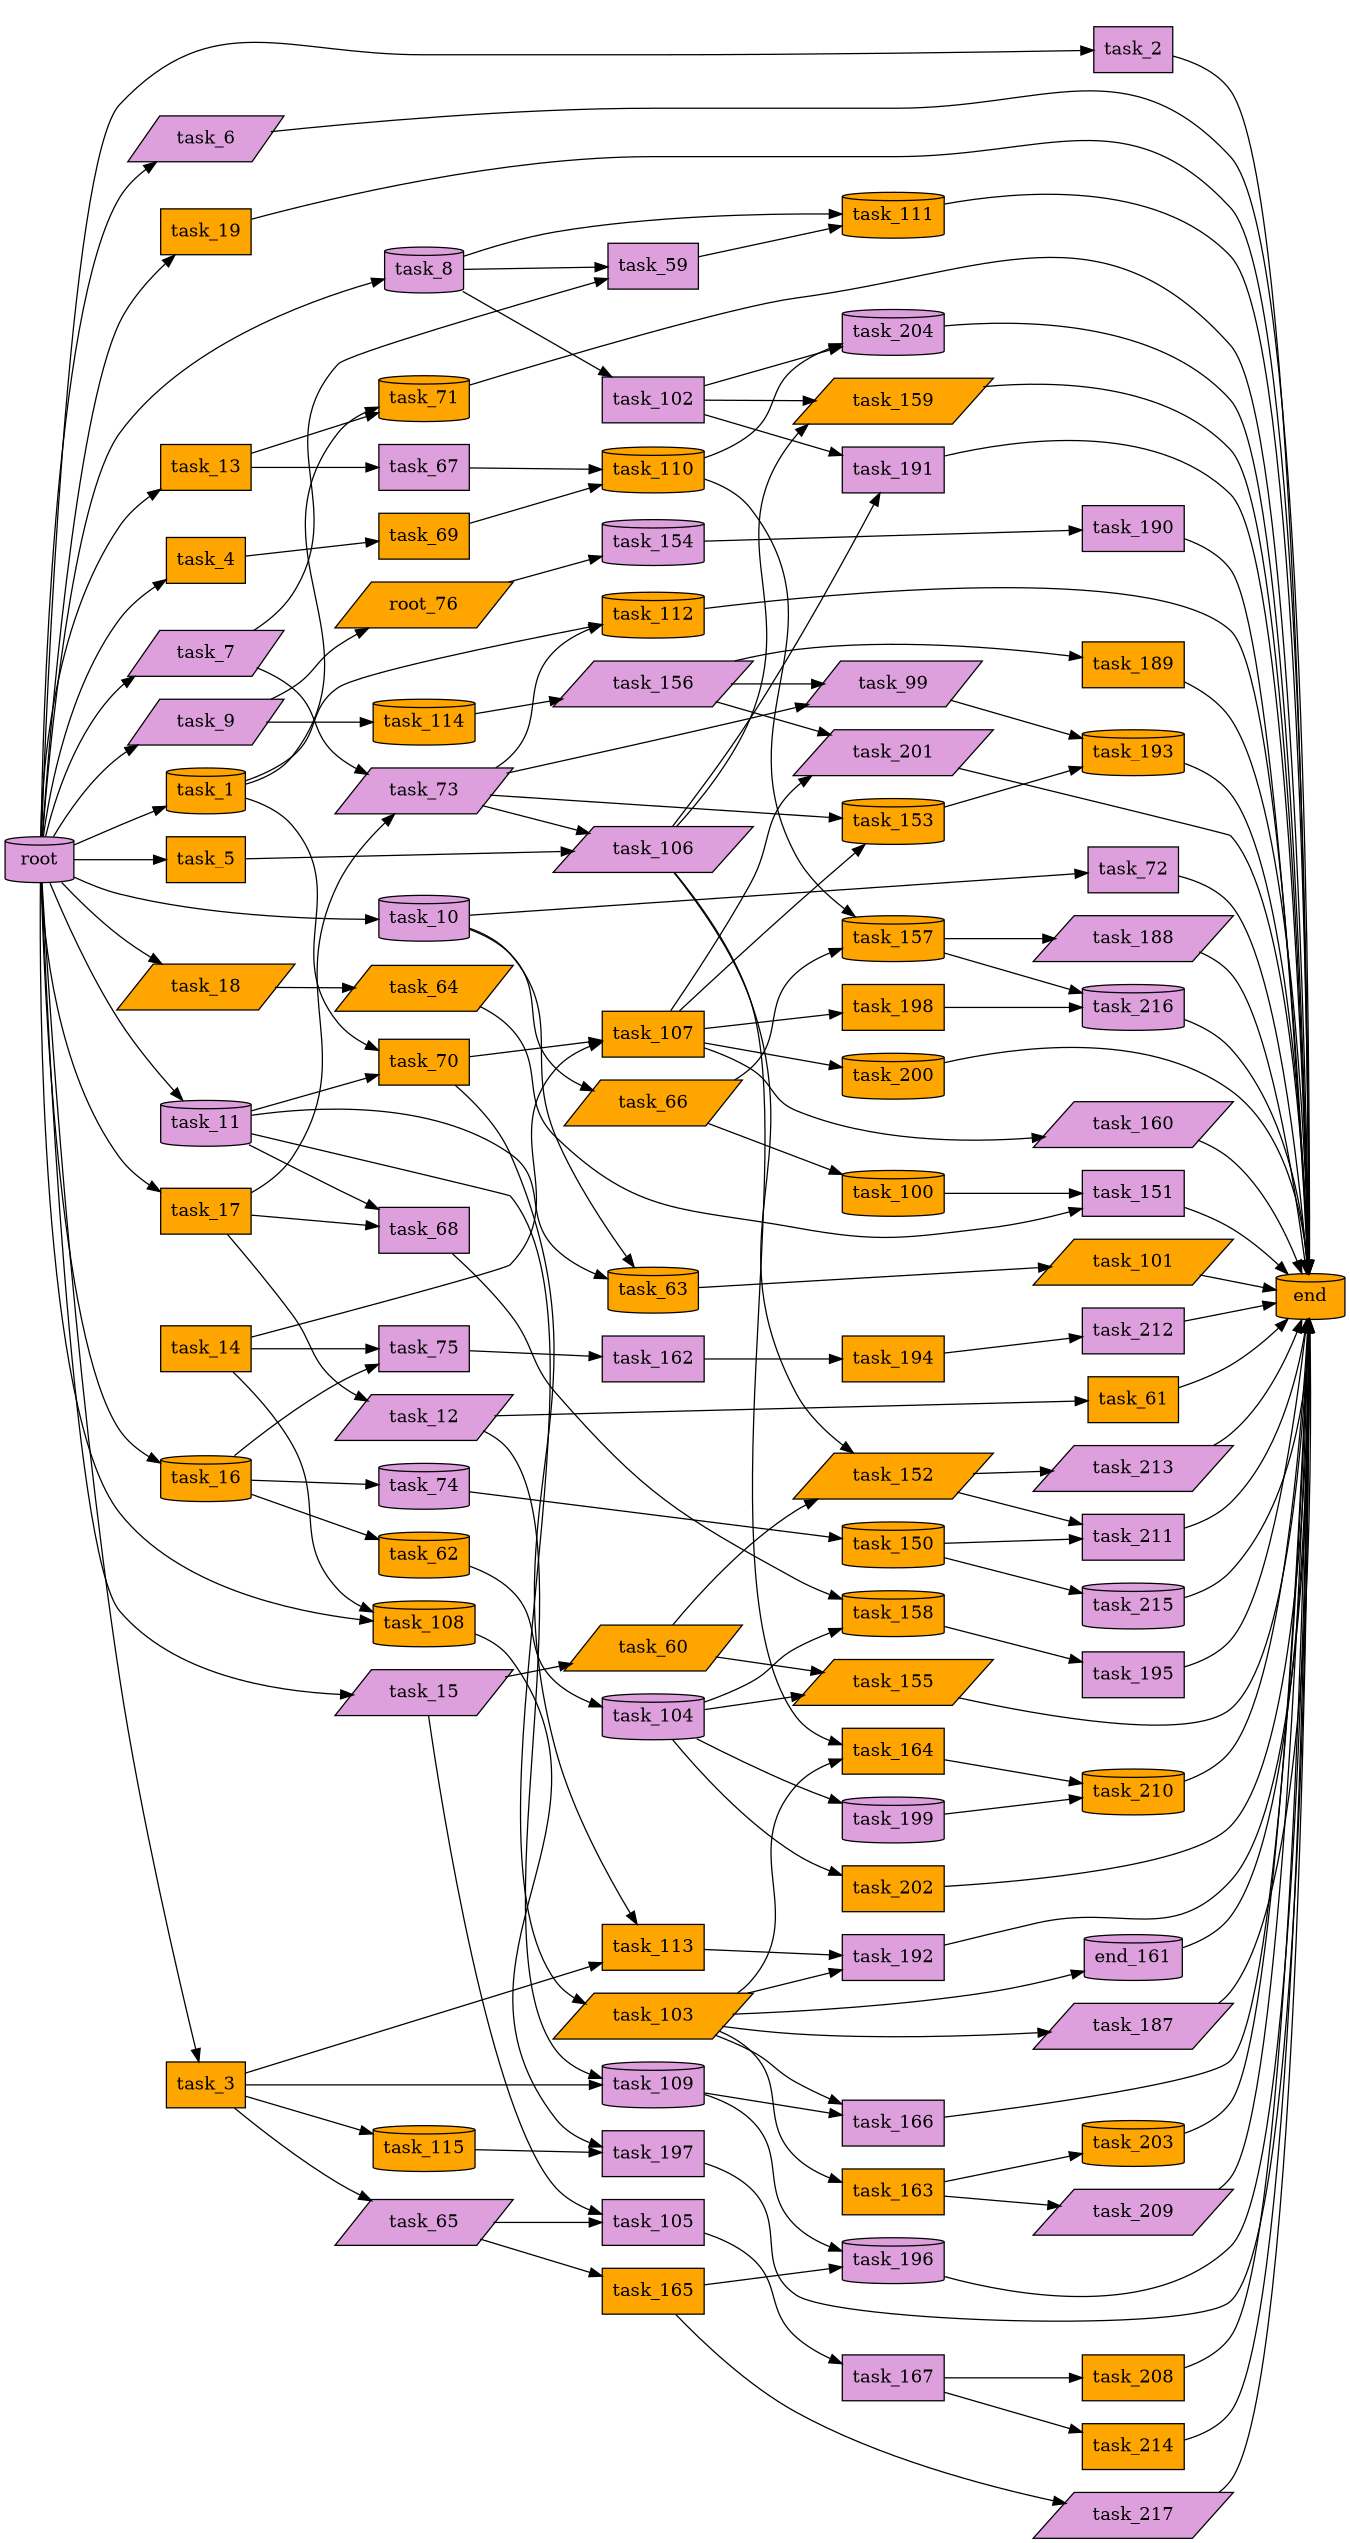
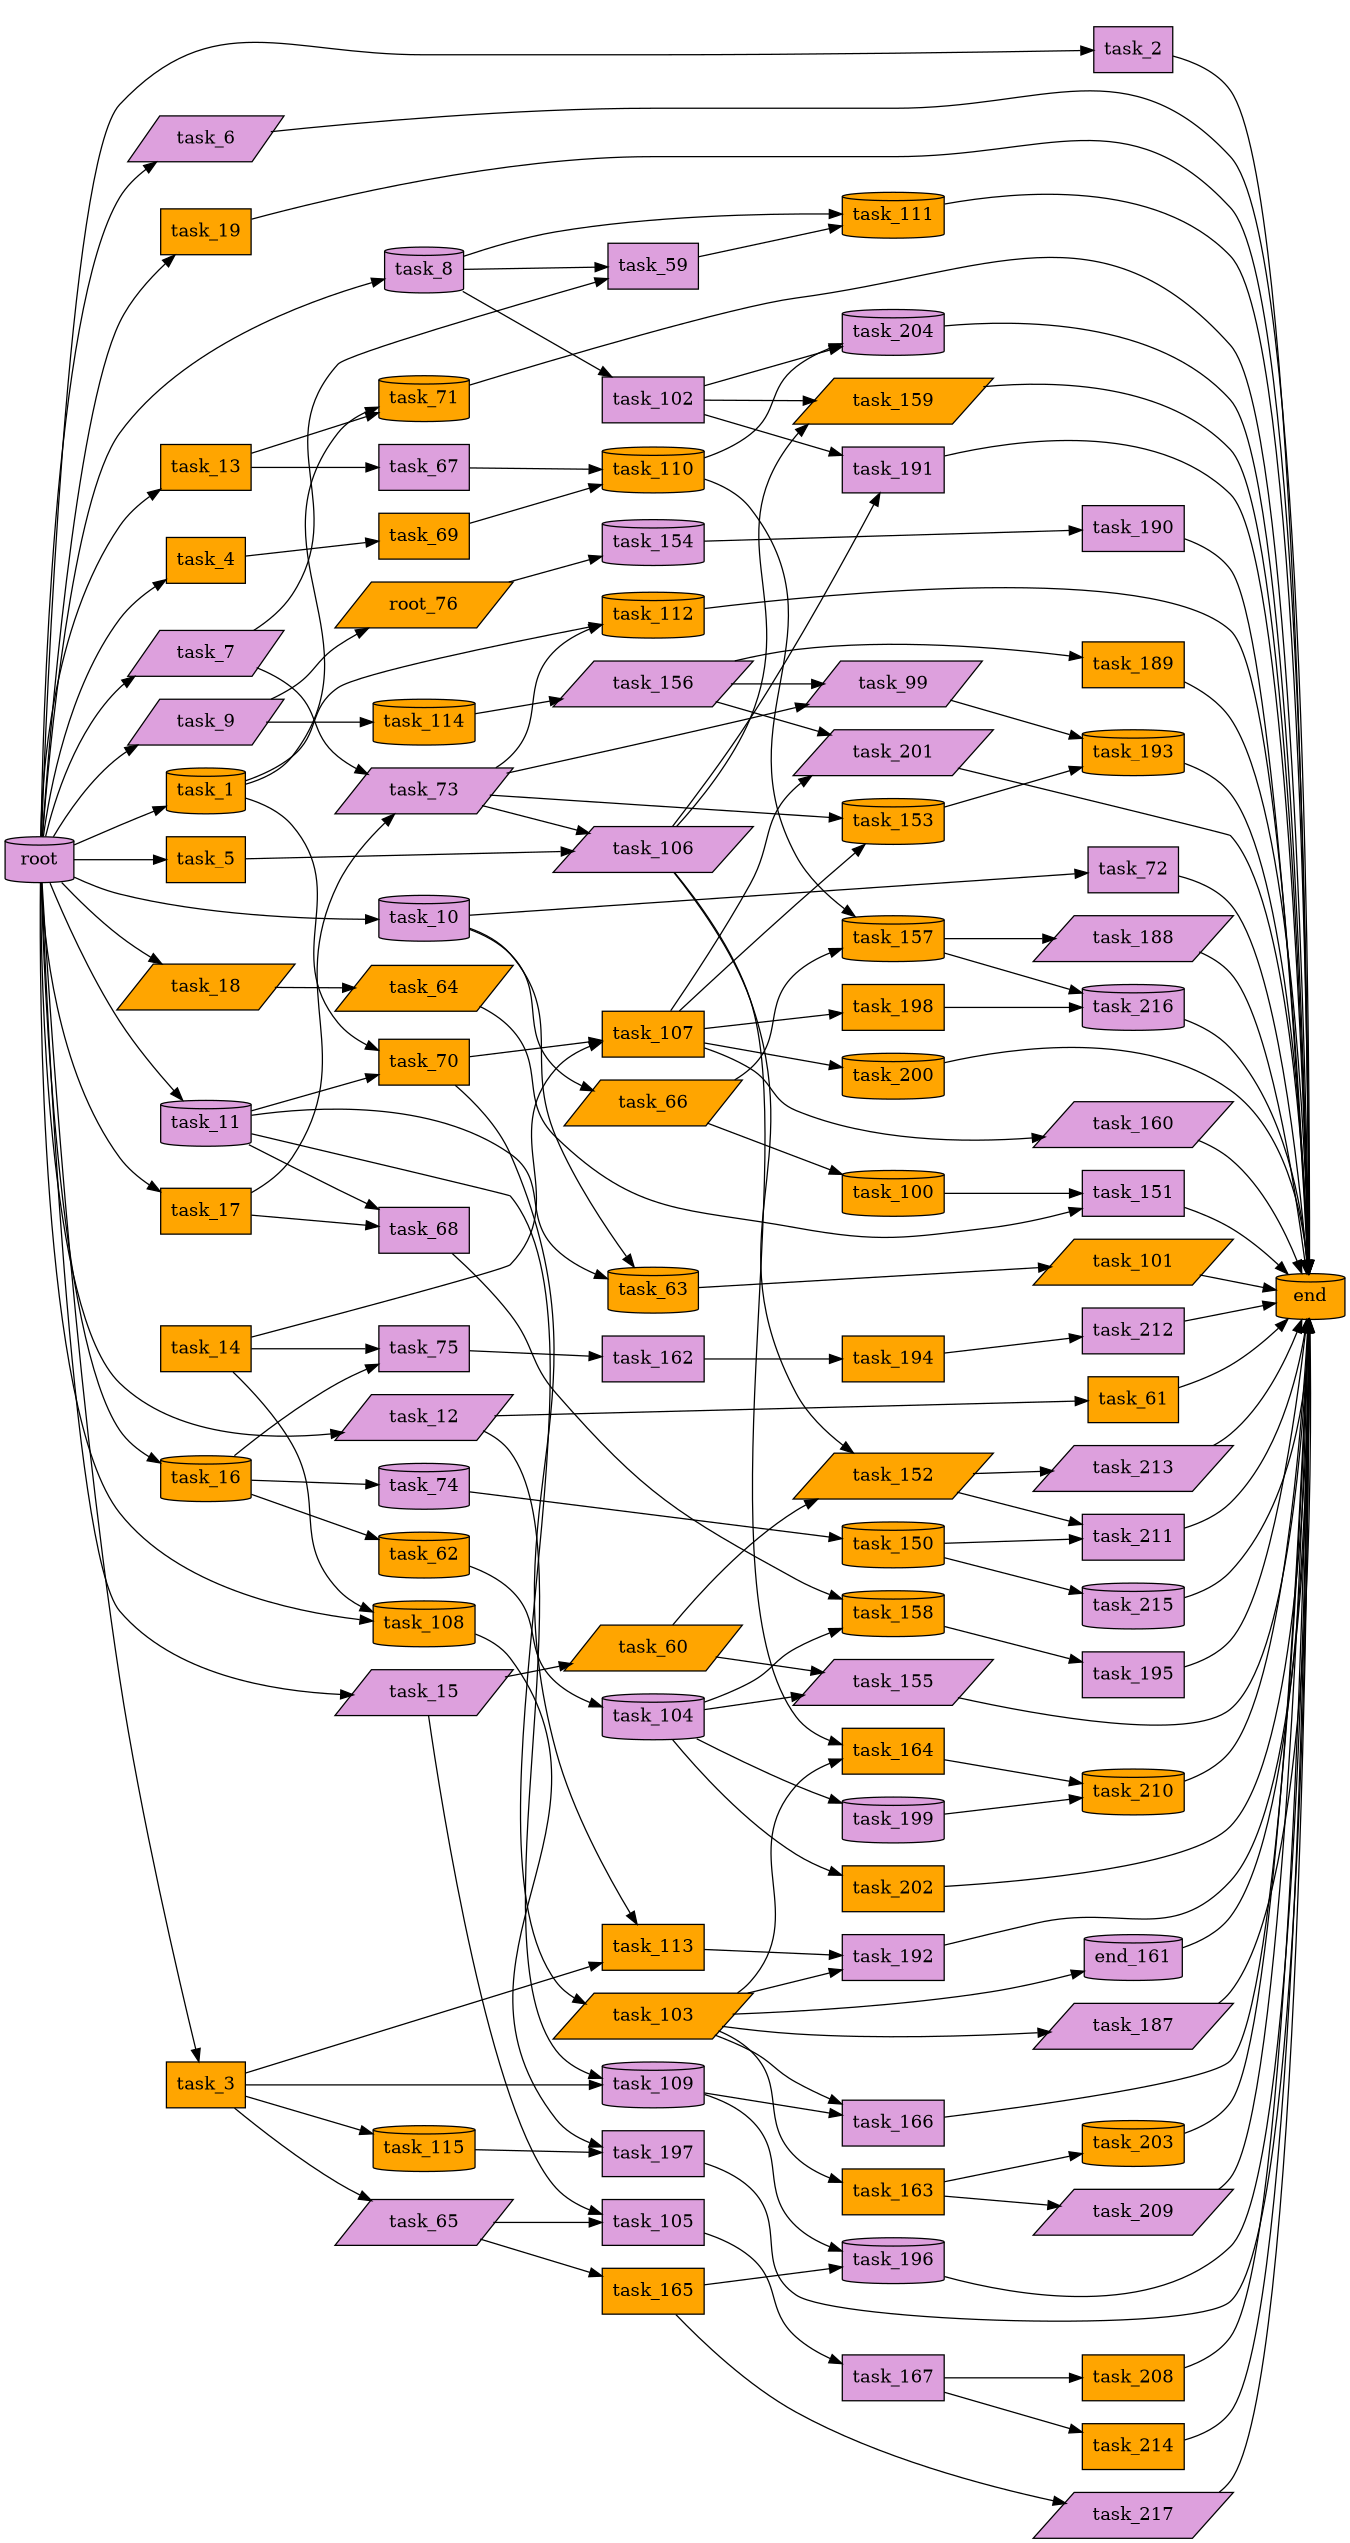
(293, 1315) -> (101, 1355)
(893, 1682) -> (893, 1682)
